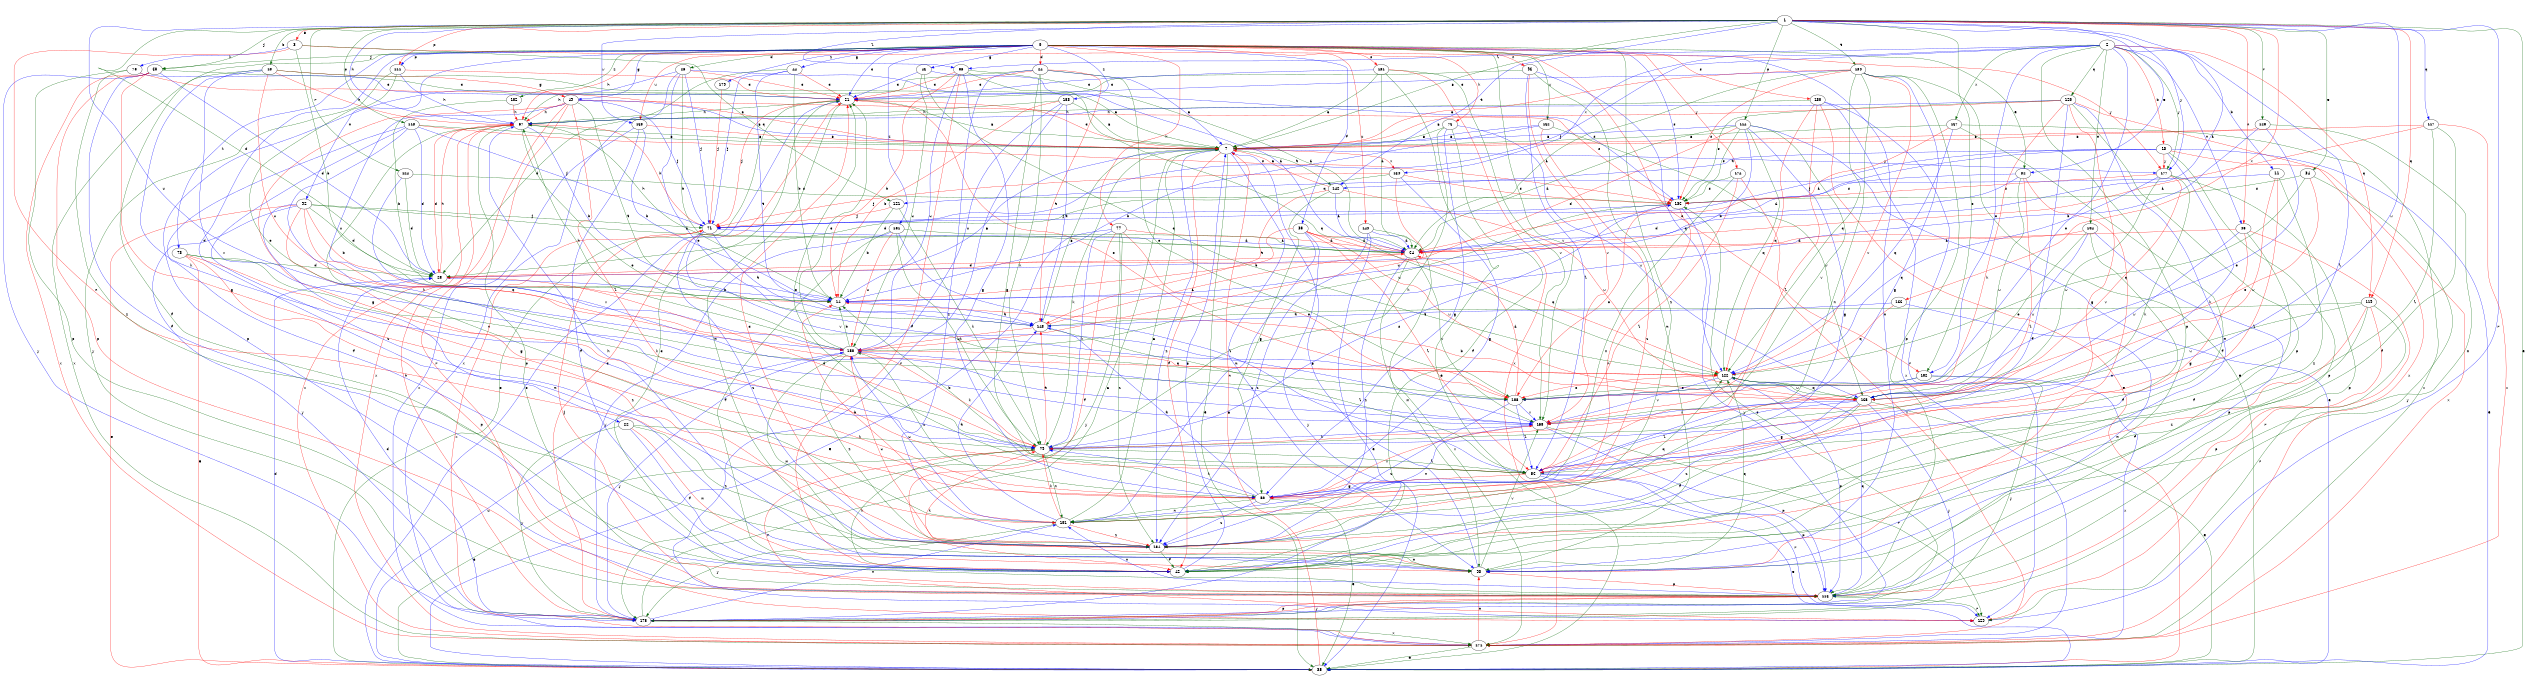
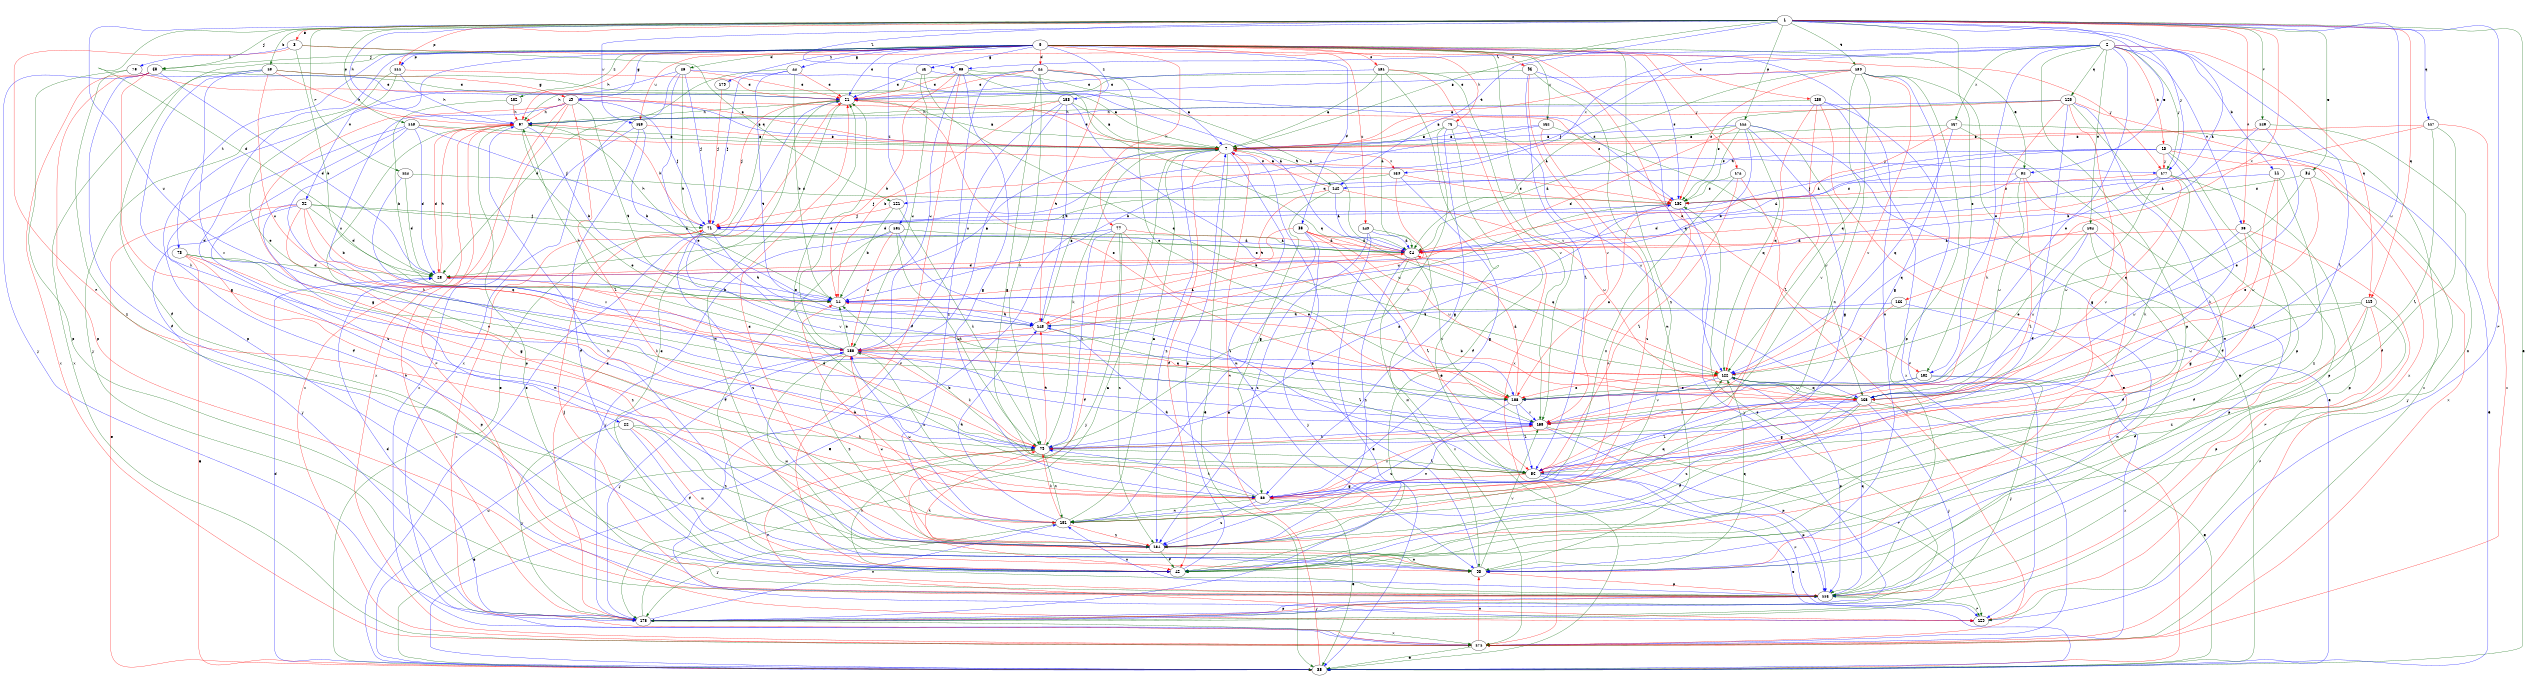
none -> (1251, 254)
(1407, 601) -> (1407, 601)
